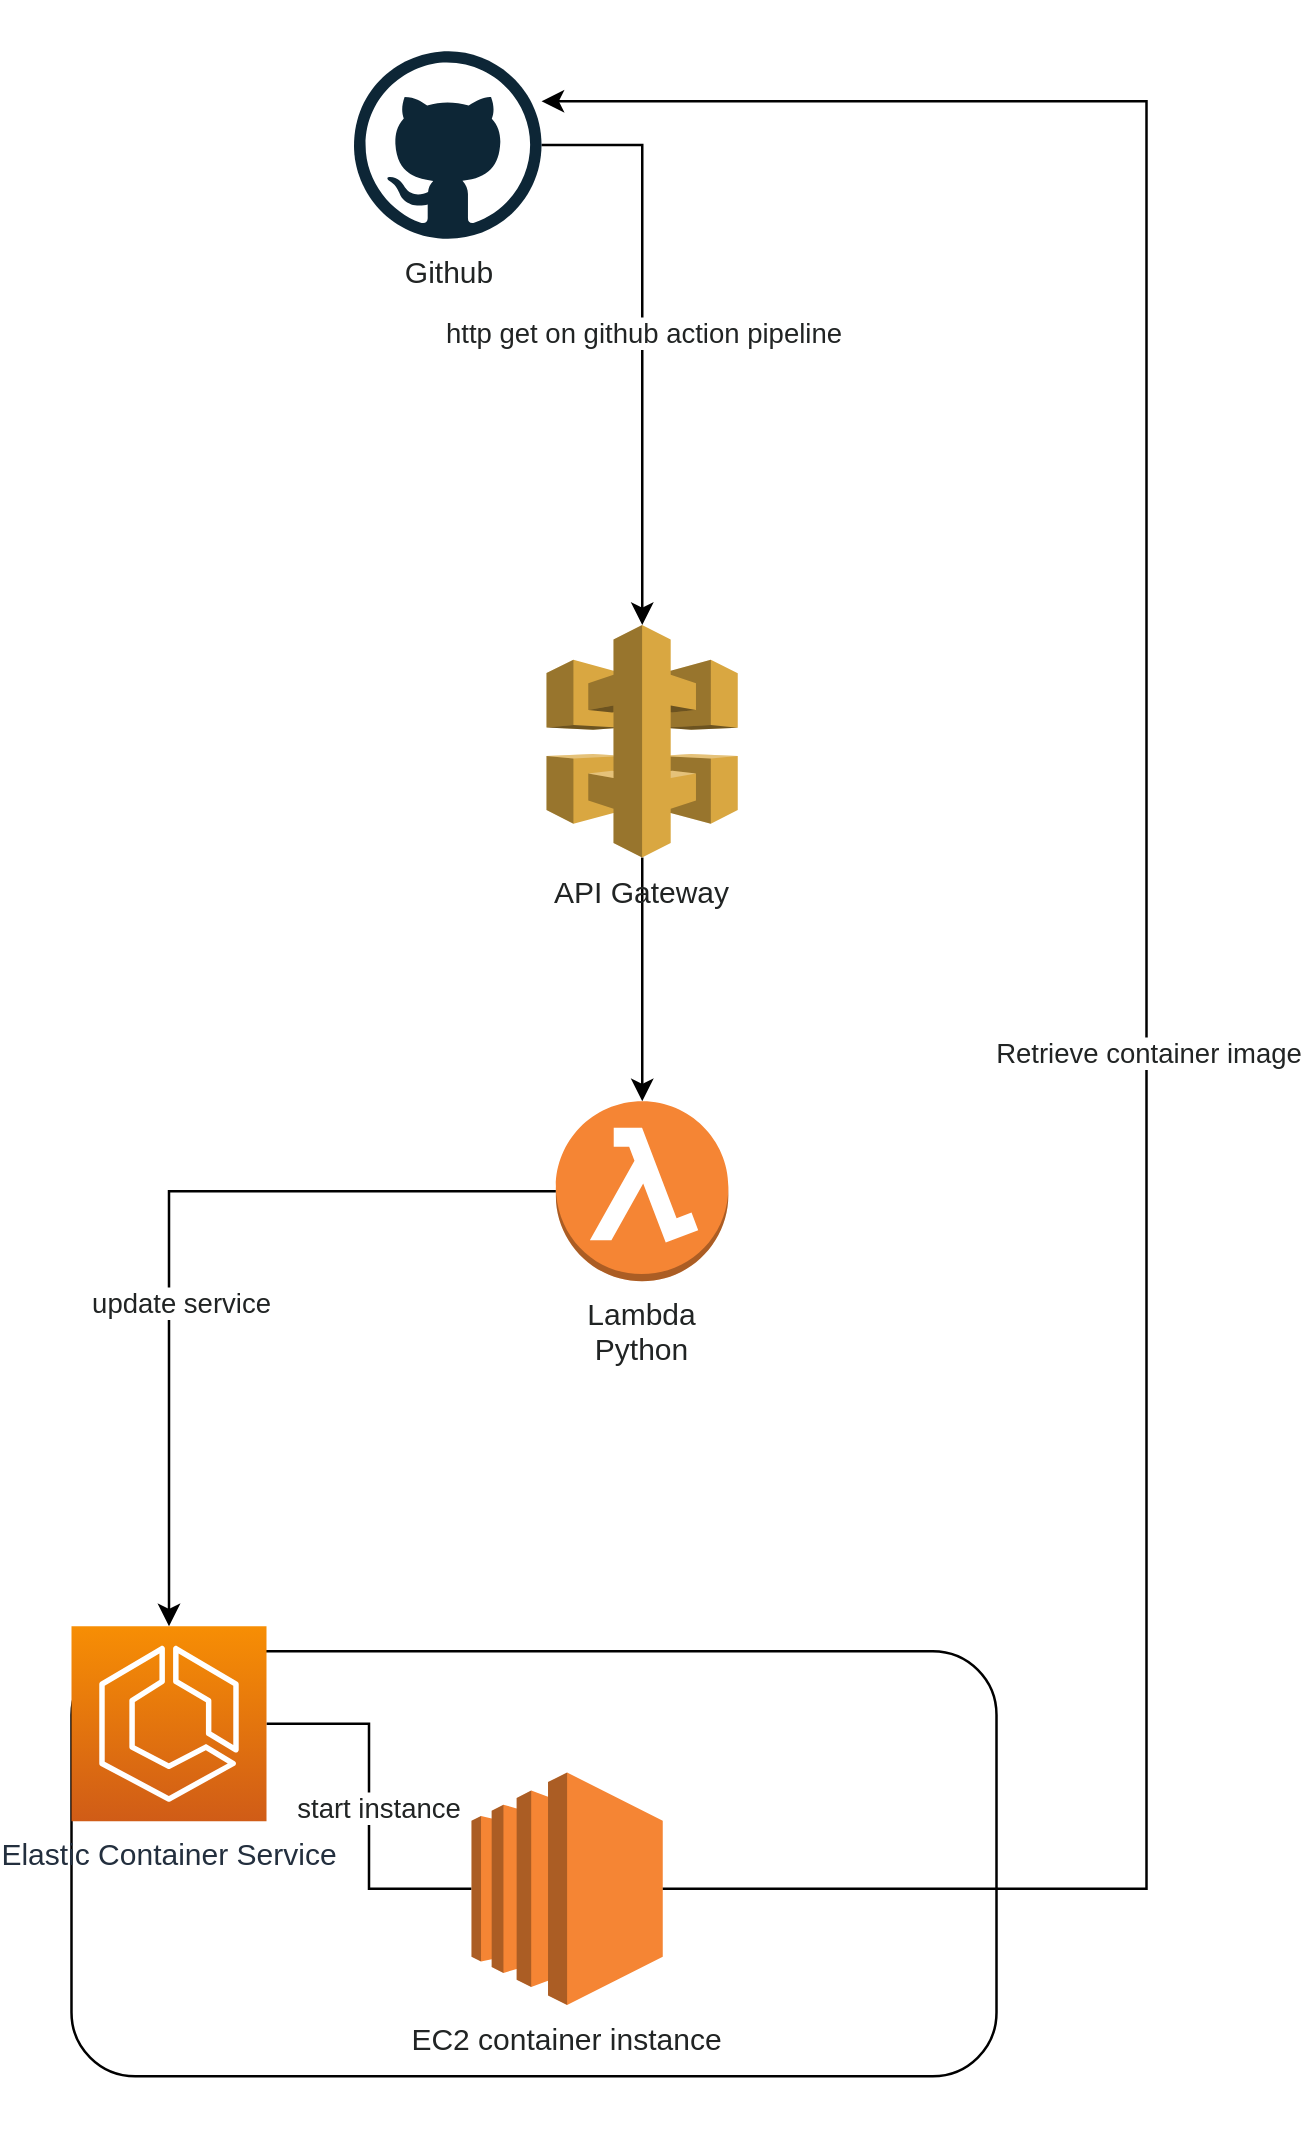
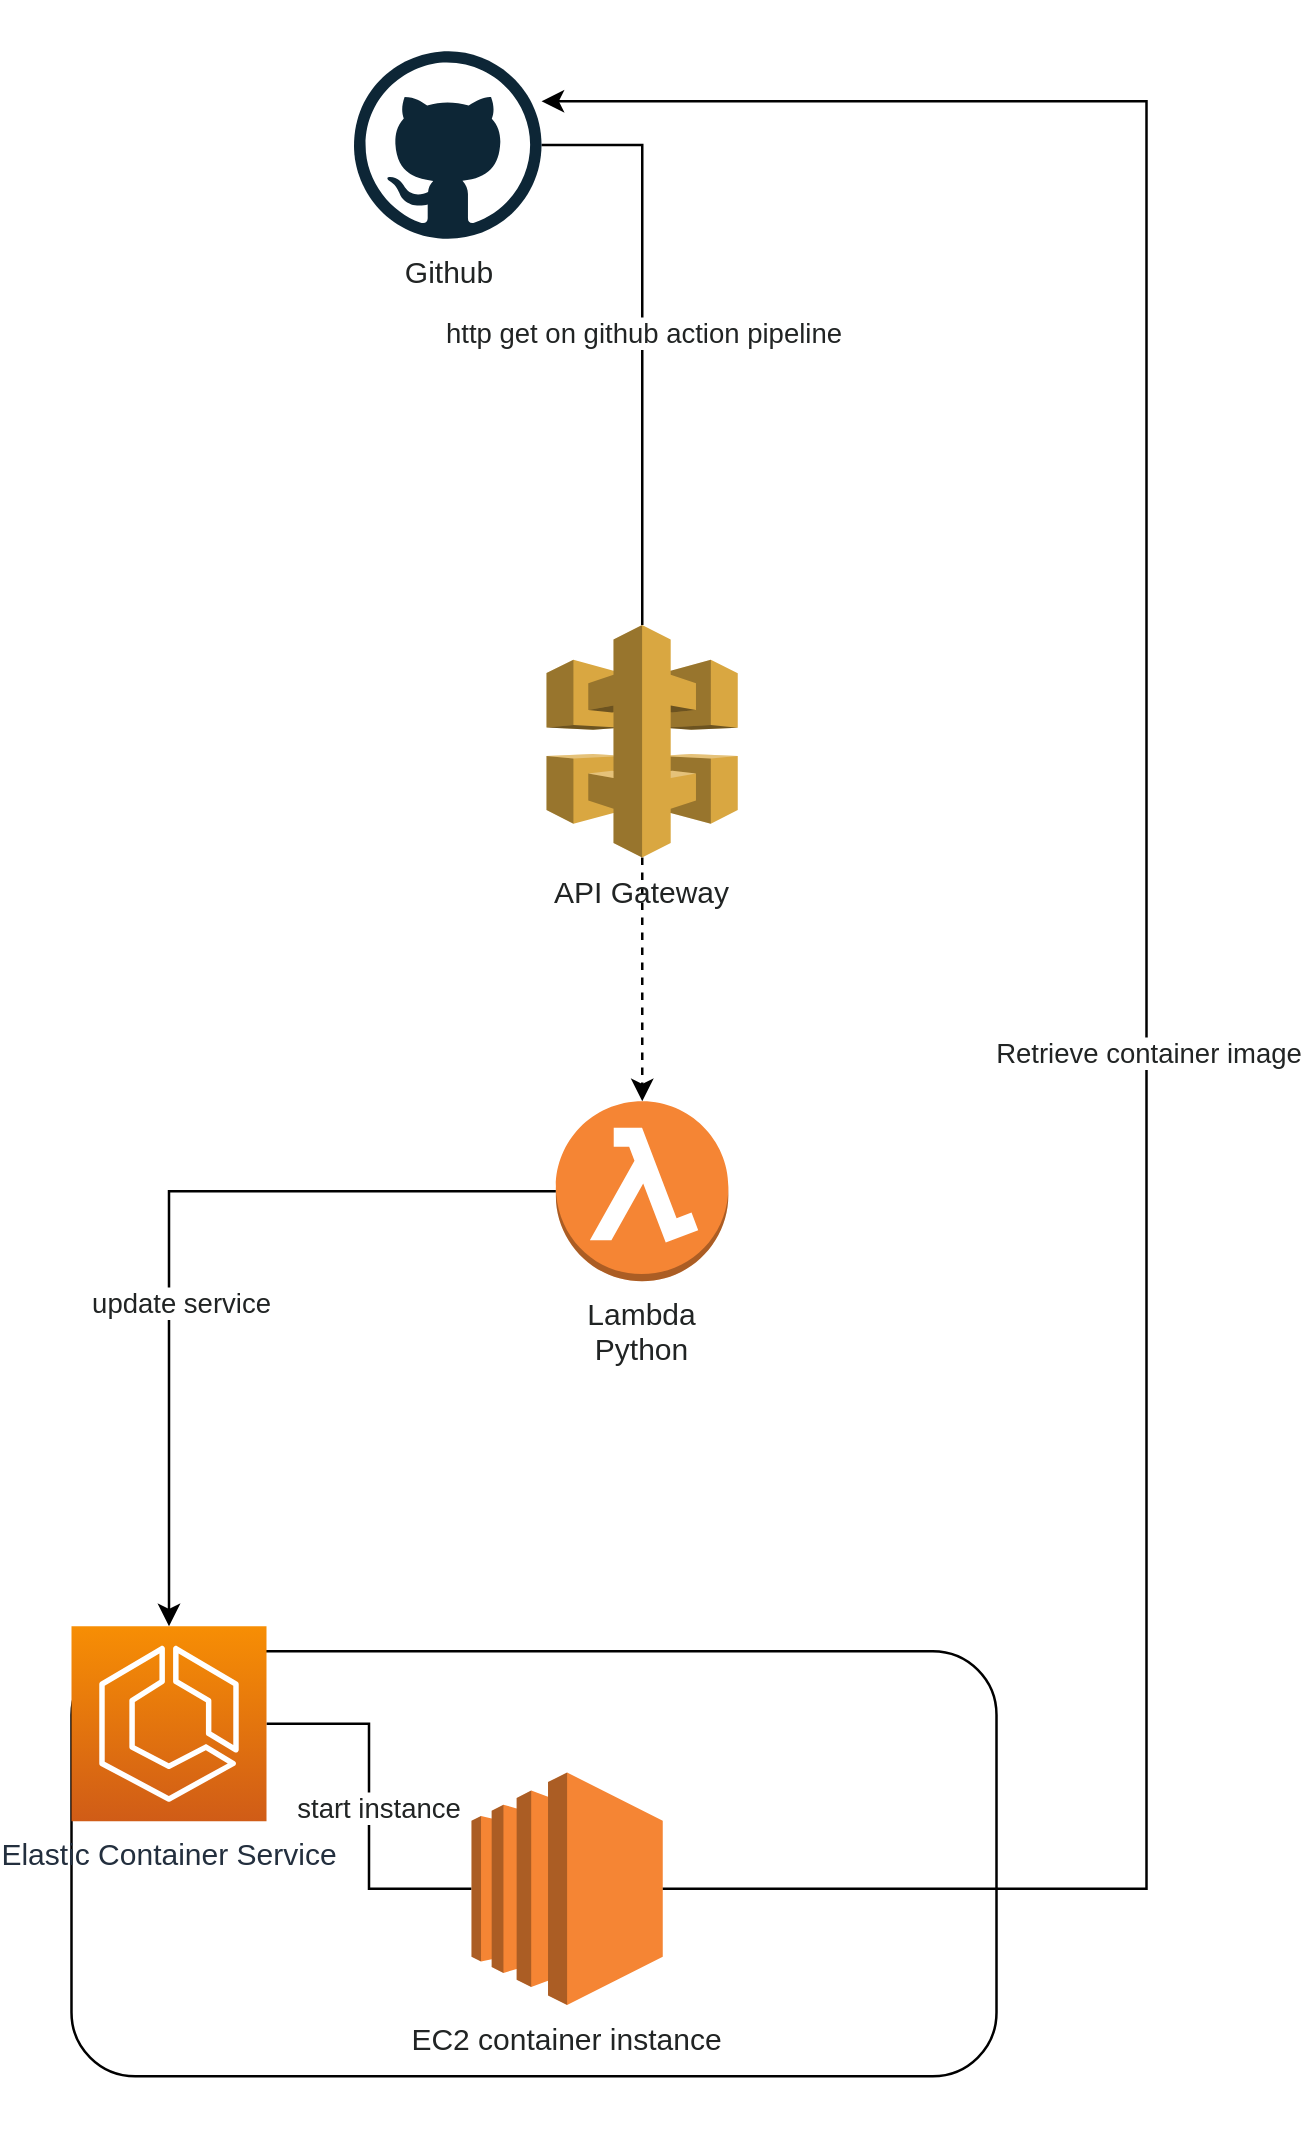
(642, 607) -> (642, 615)
(642, 973) -> (642, 973)
